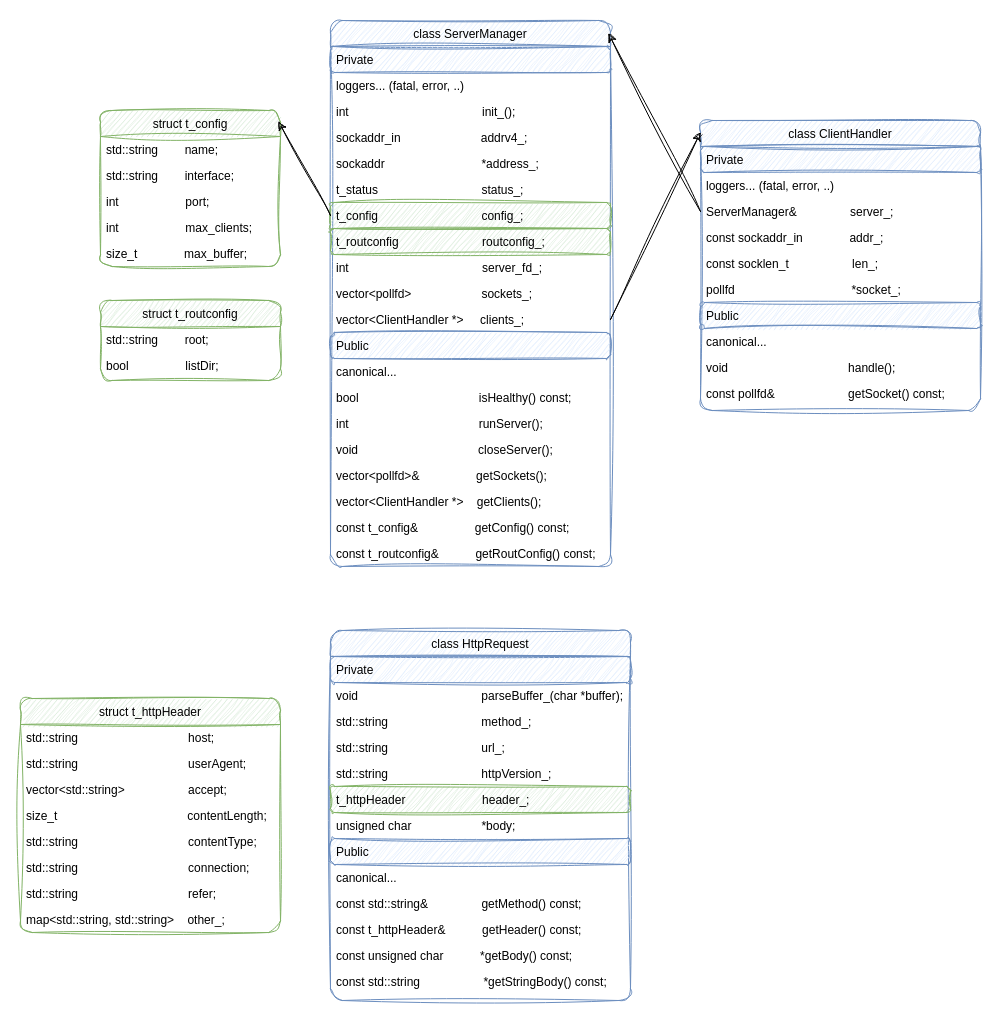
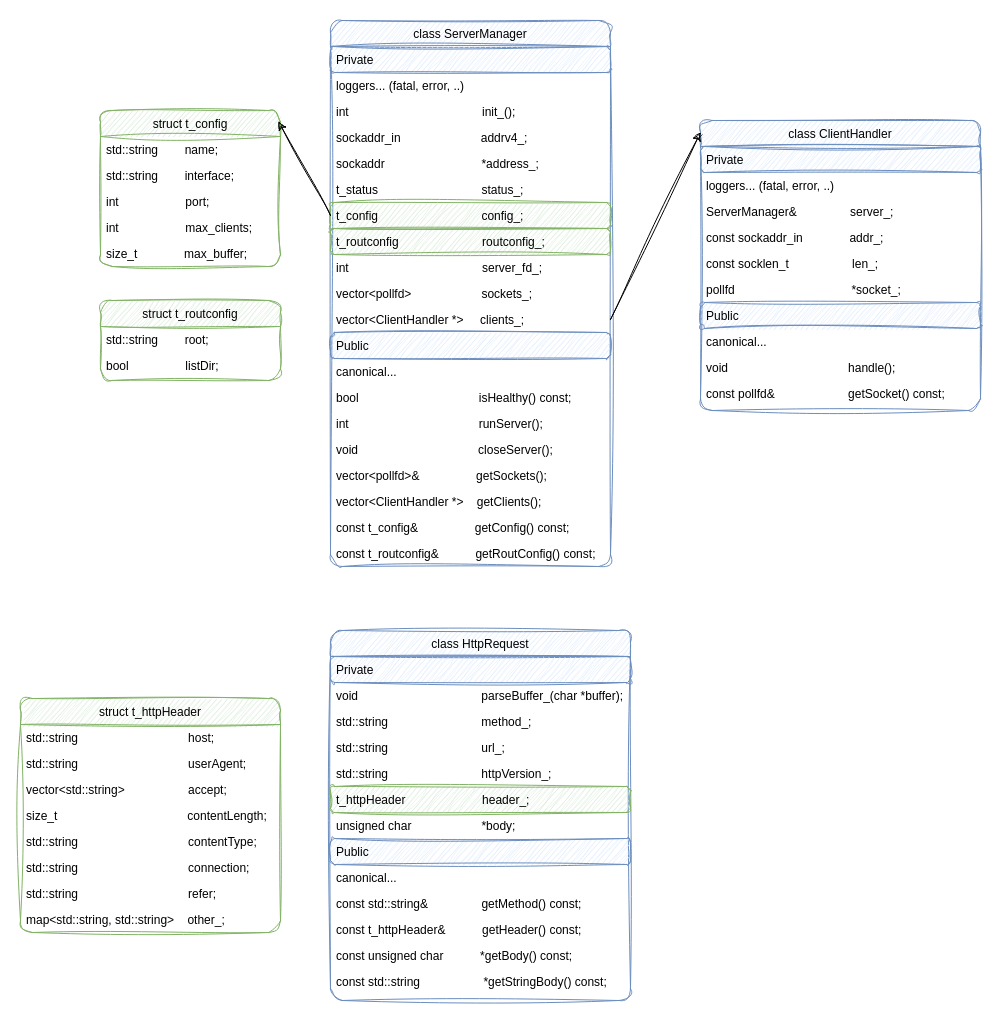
(656, 126) -> none
